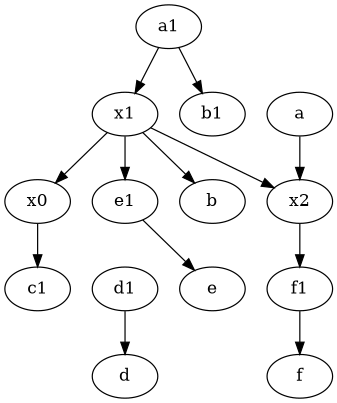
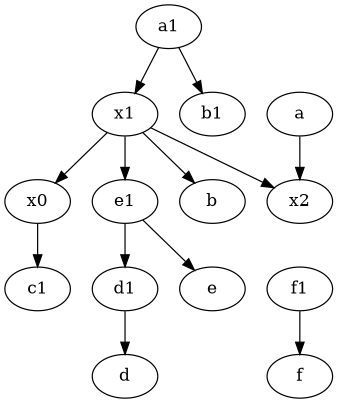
none -> (125, 239)
(300, 239) -> none
